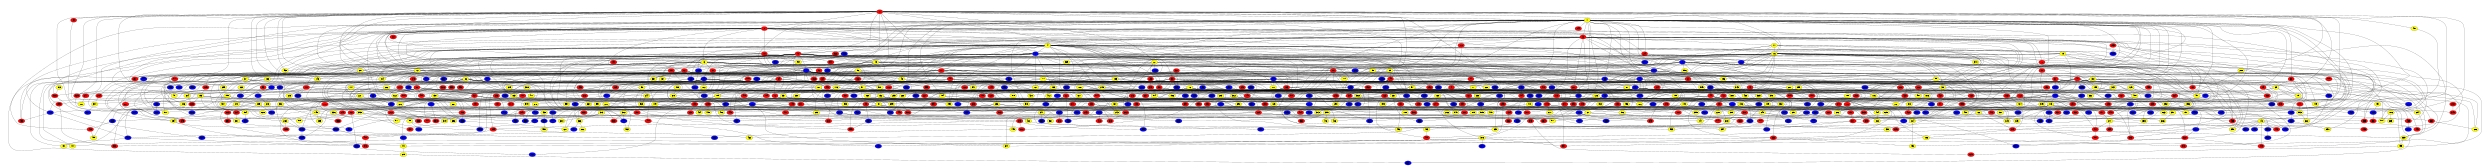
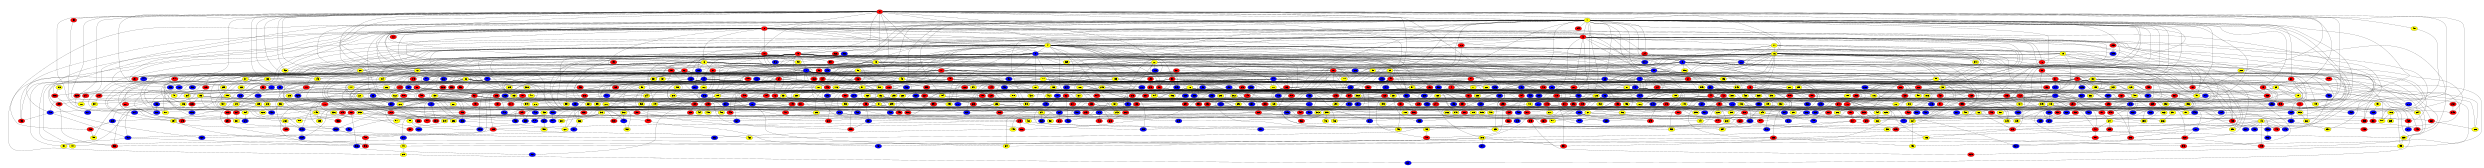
(583, 129) -> none
